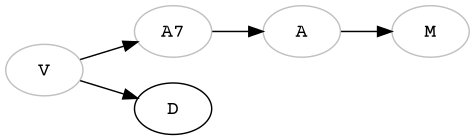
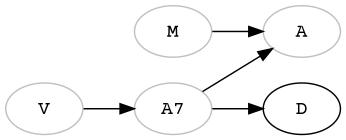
(359, 31) -> (230, 31)
(102, 87) -> (230, 109)
